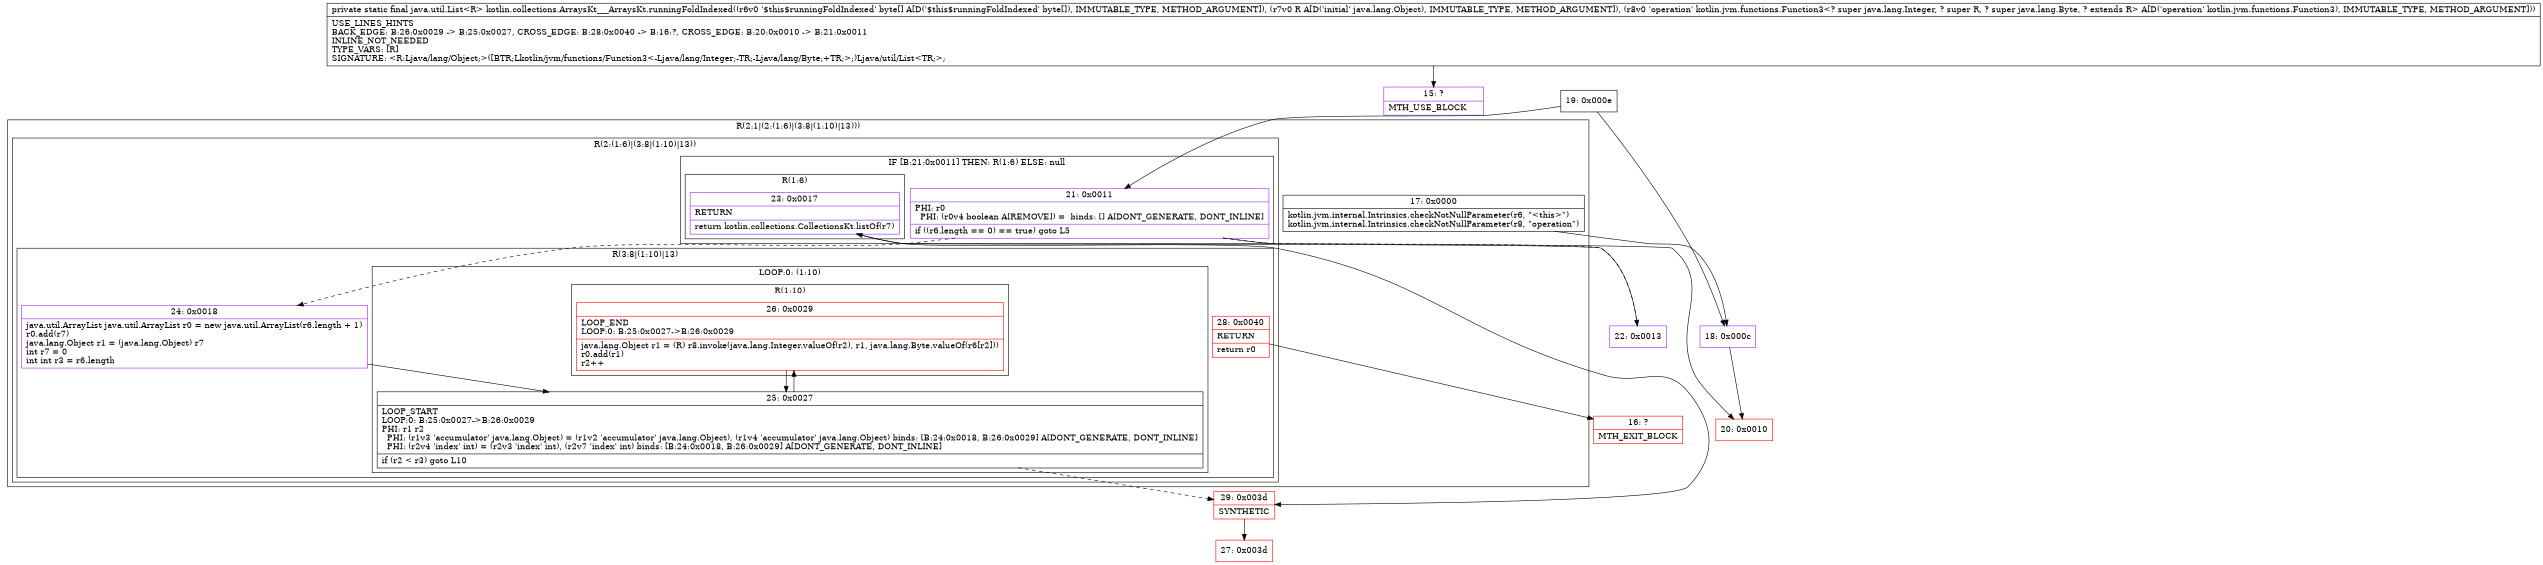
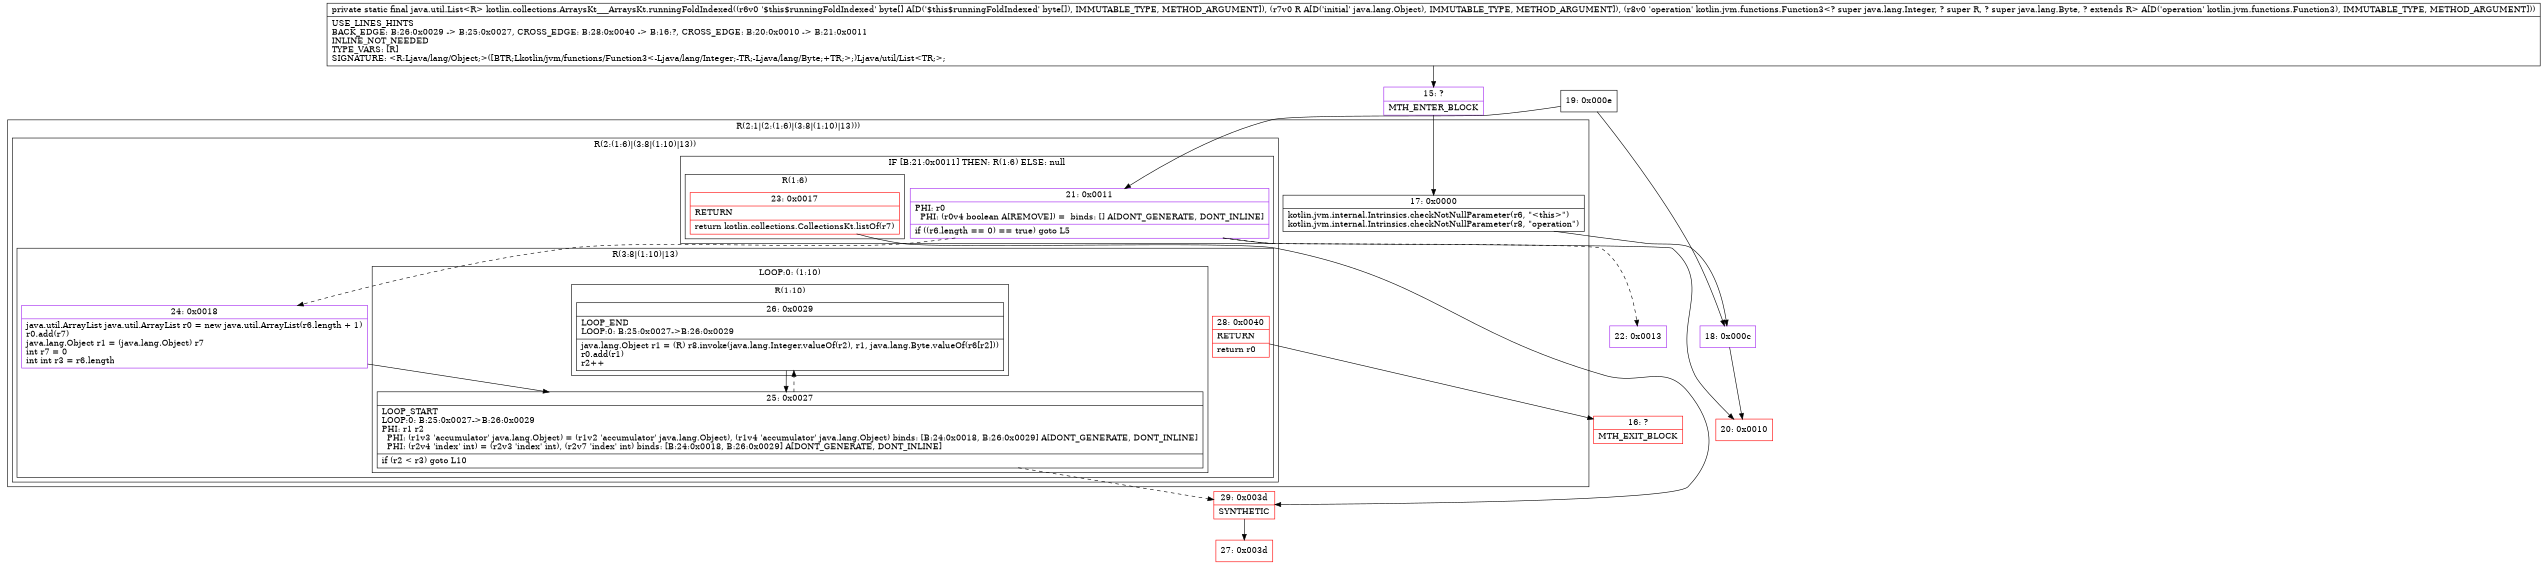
(1427, 108) -> (1434, 108)
none -> (1434, 152)
(795, 213) -> (795, 213)
(1275, 244) -> none
(790, 337) -> (790, 337)
(794, 384) -> (794, 384)
